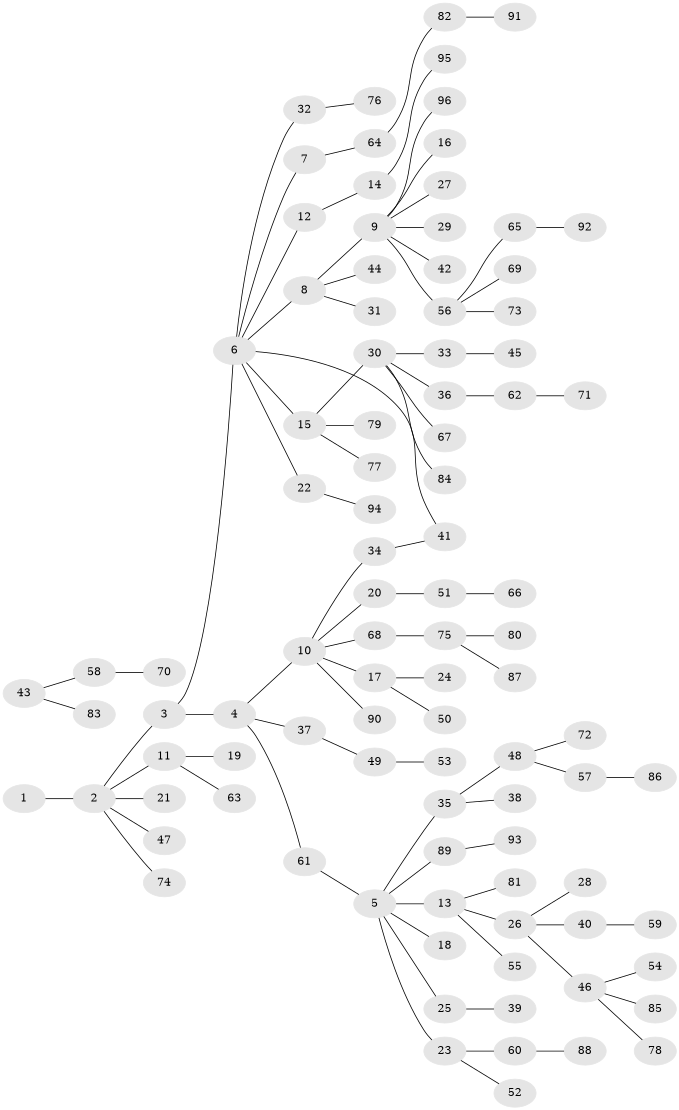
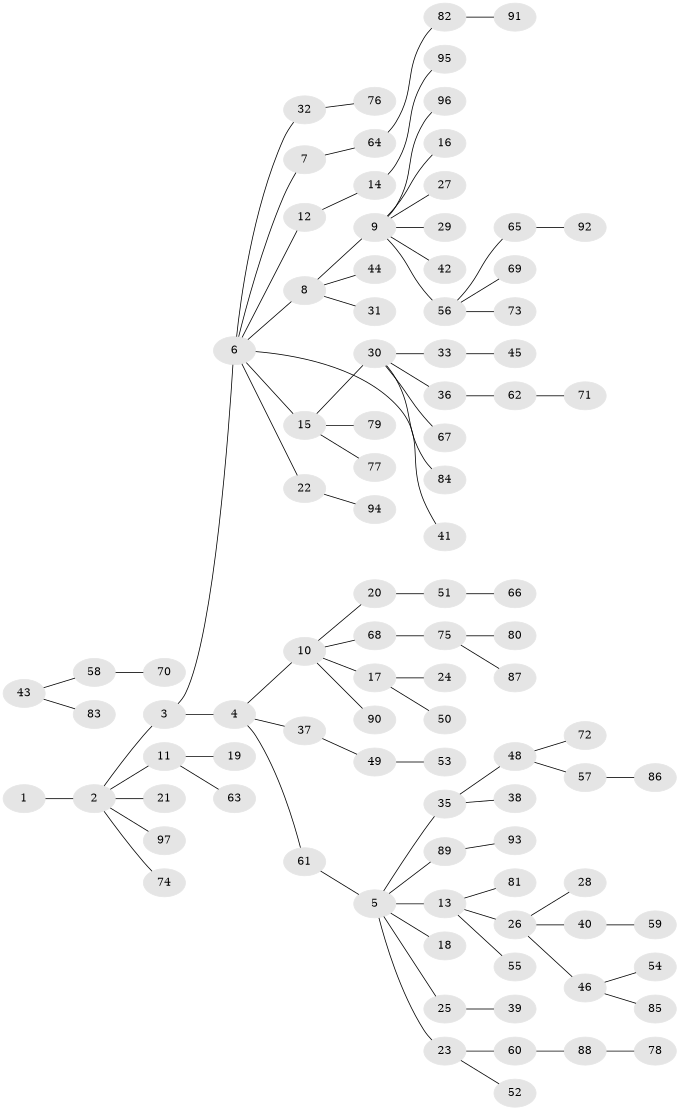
(375, 552) -> none
(164, 841) -> (164, 841)
(620, 1020) -> (620, 1051)
